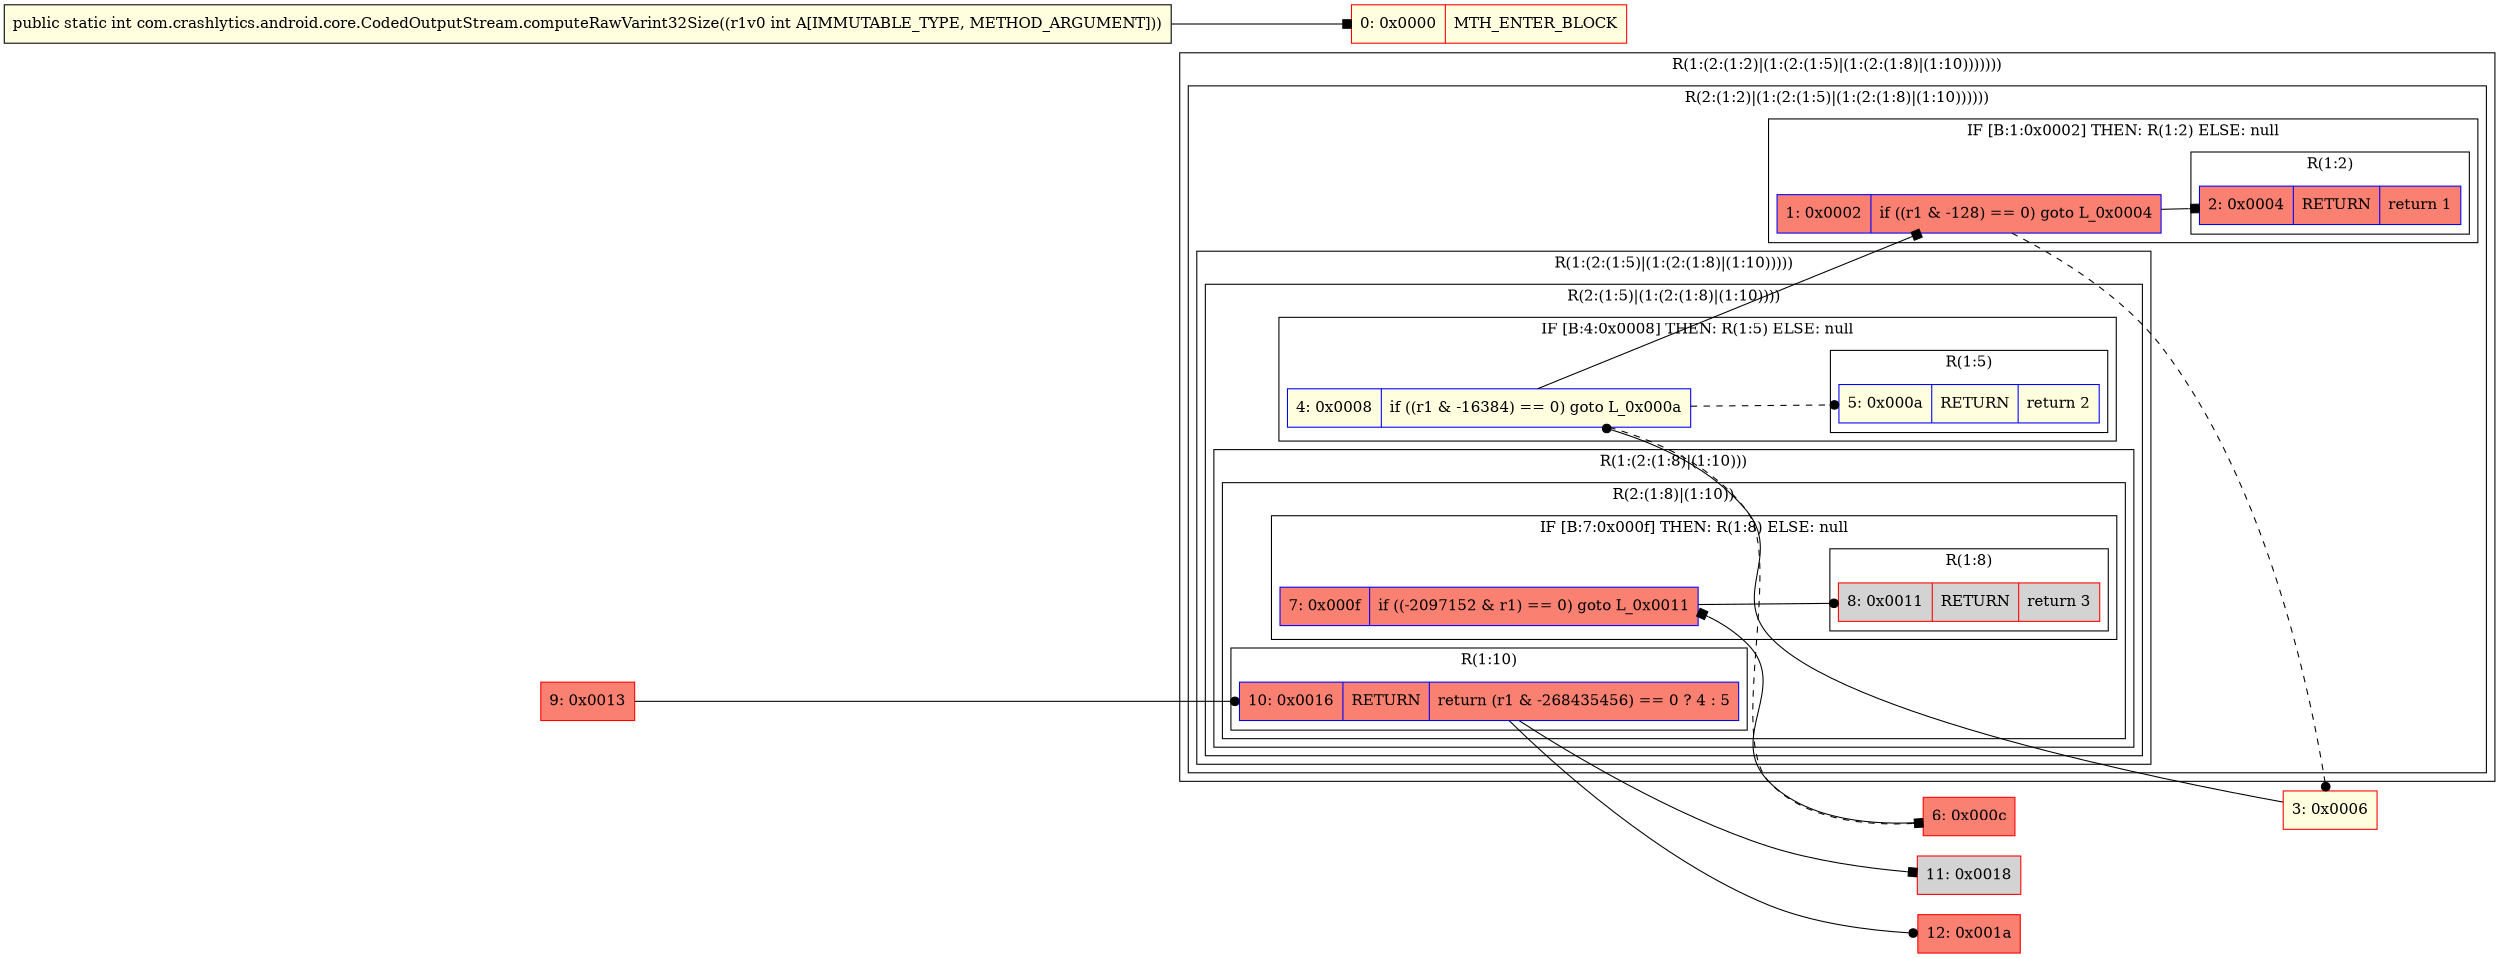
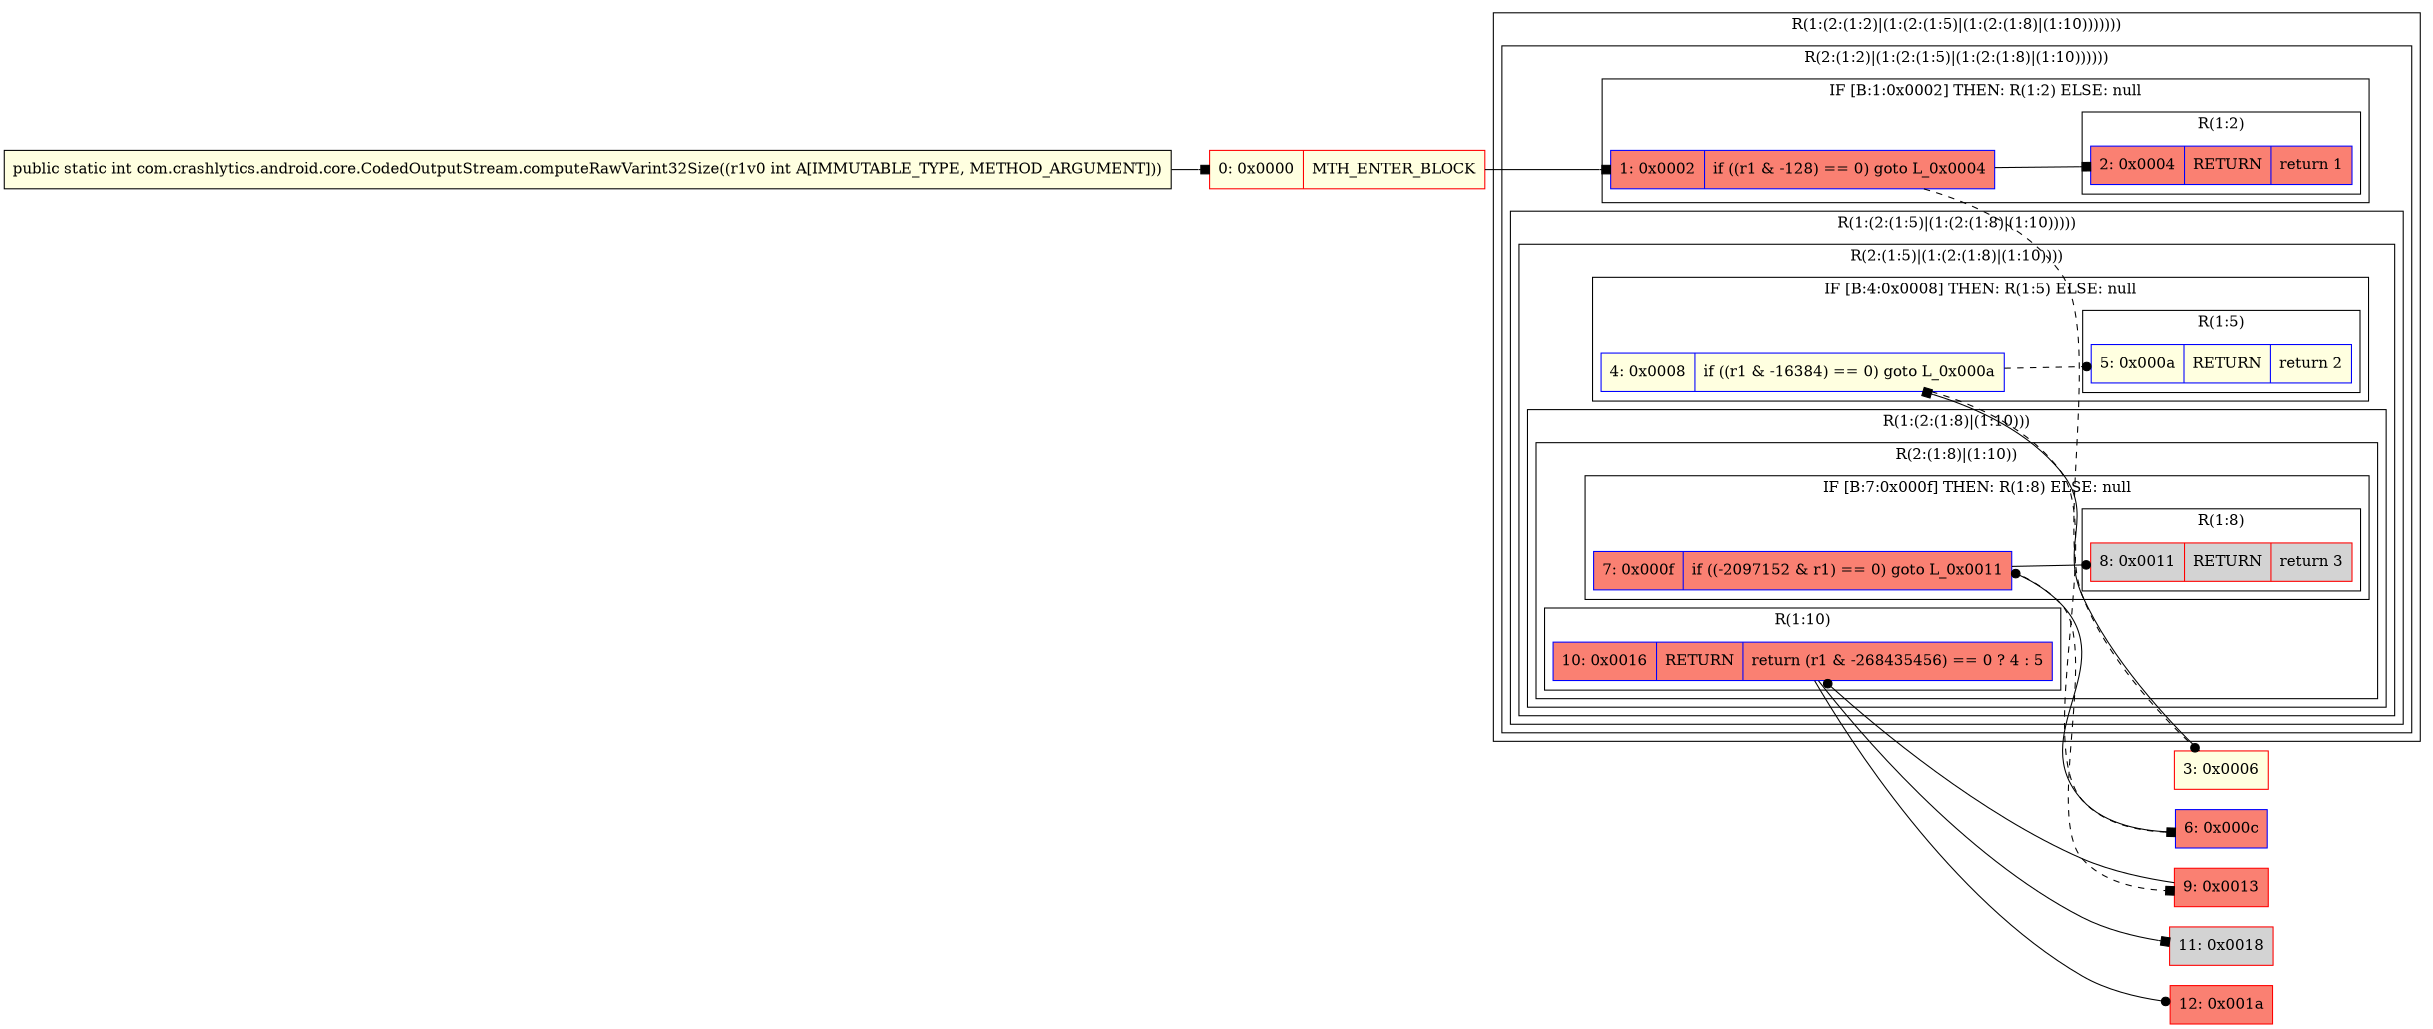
(1733, 309) -> (1542, 170)
(1878, 698) -> (2074, 554)
(1761, 700) -> (2081, 647)
none -> (2069, 797)
(1969, 817) -> (2221, 829)
